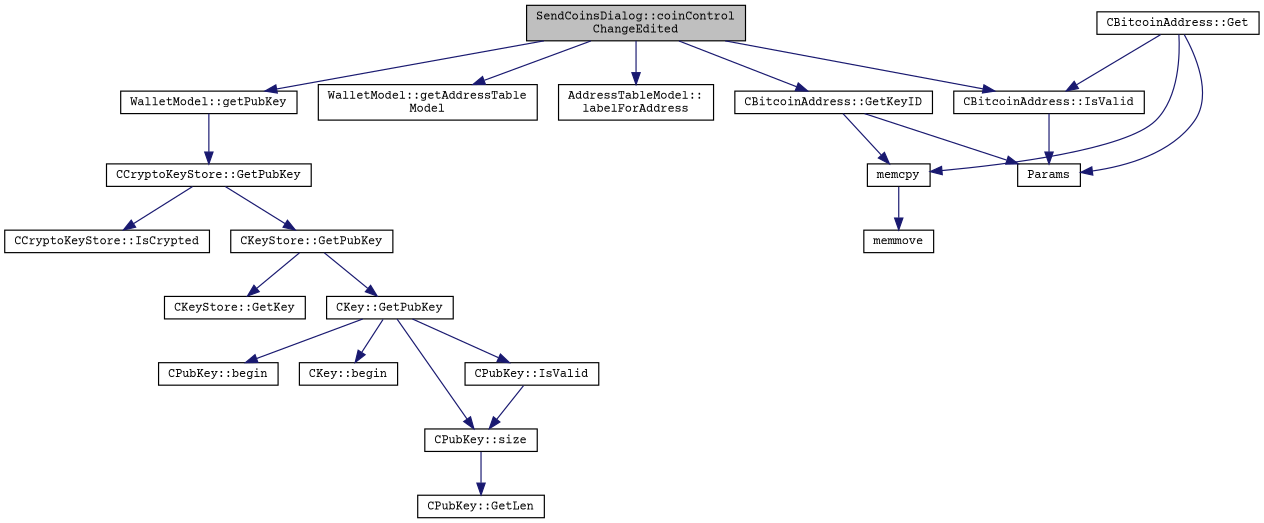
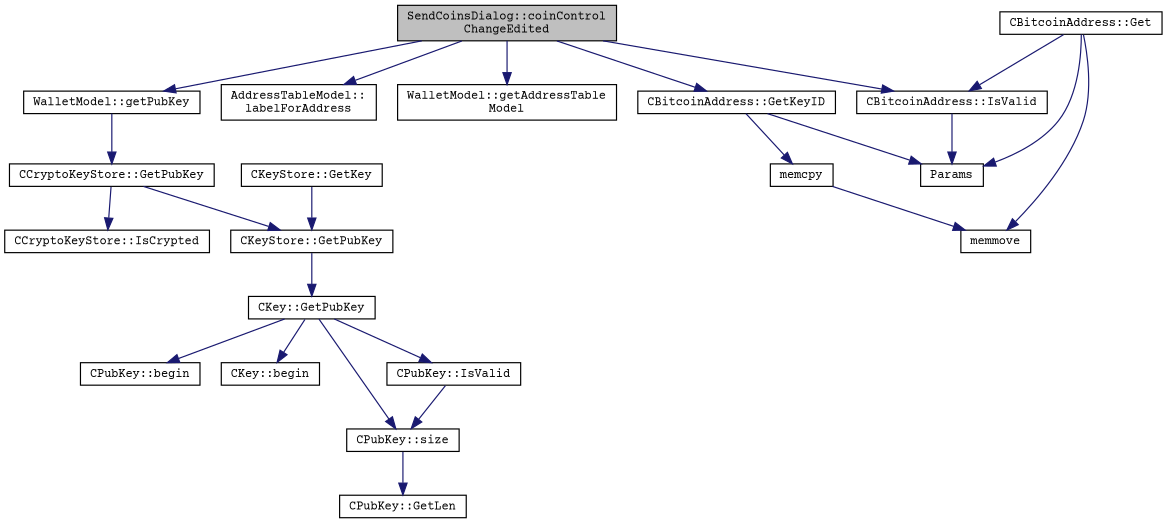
(1097, 146) -> (1077, 137)
(278, 271) -> (312, 202)
